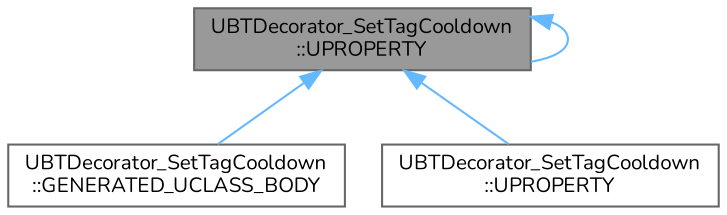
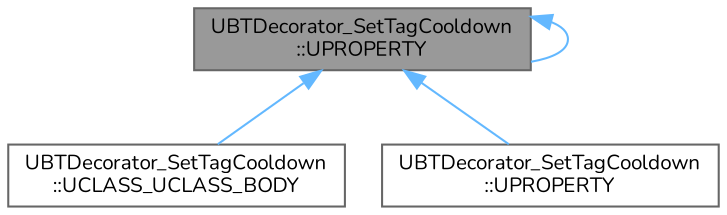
(177, 176) -> (177, 176)
